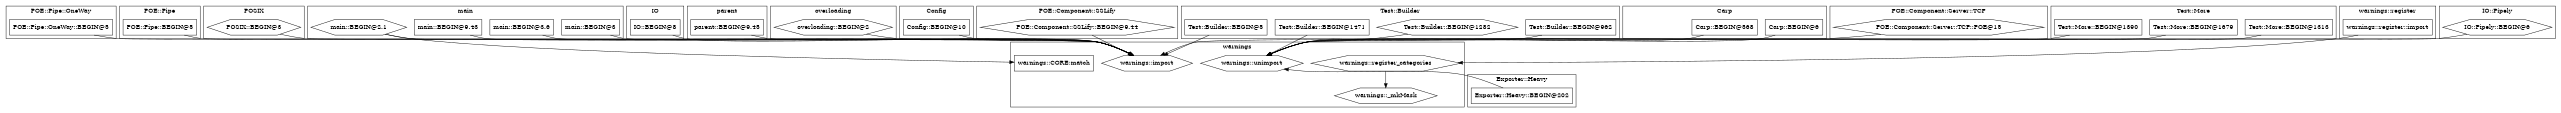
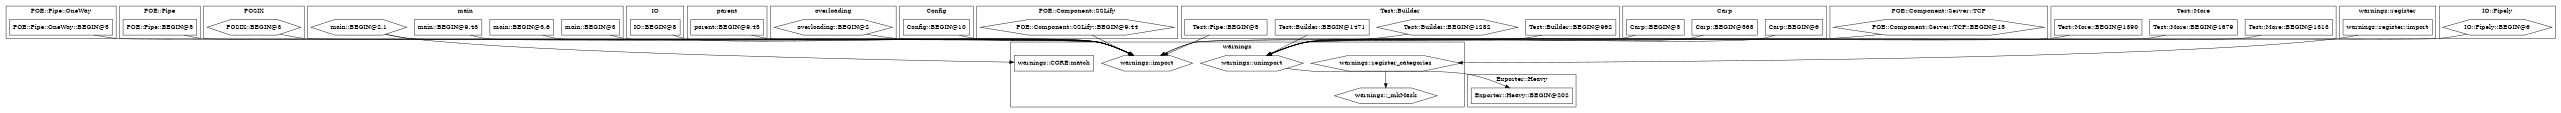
(1226, 27) -> (1226, 27)
none -> (1655, 27)
(1939, 27) -> (1939, 27)
(1397, 71) -> (1397, 71)
